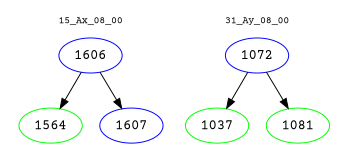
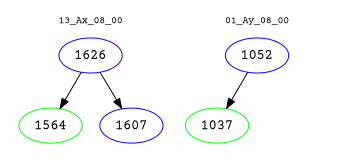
(91, 21) -> (91, 21)
(258, 21) -> (258, 21)
(91, 55) -> (91, 55)
(257, 55) -> (257, 55)
(298, 126) -> none
